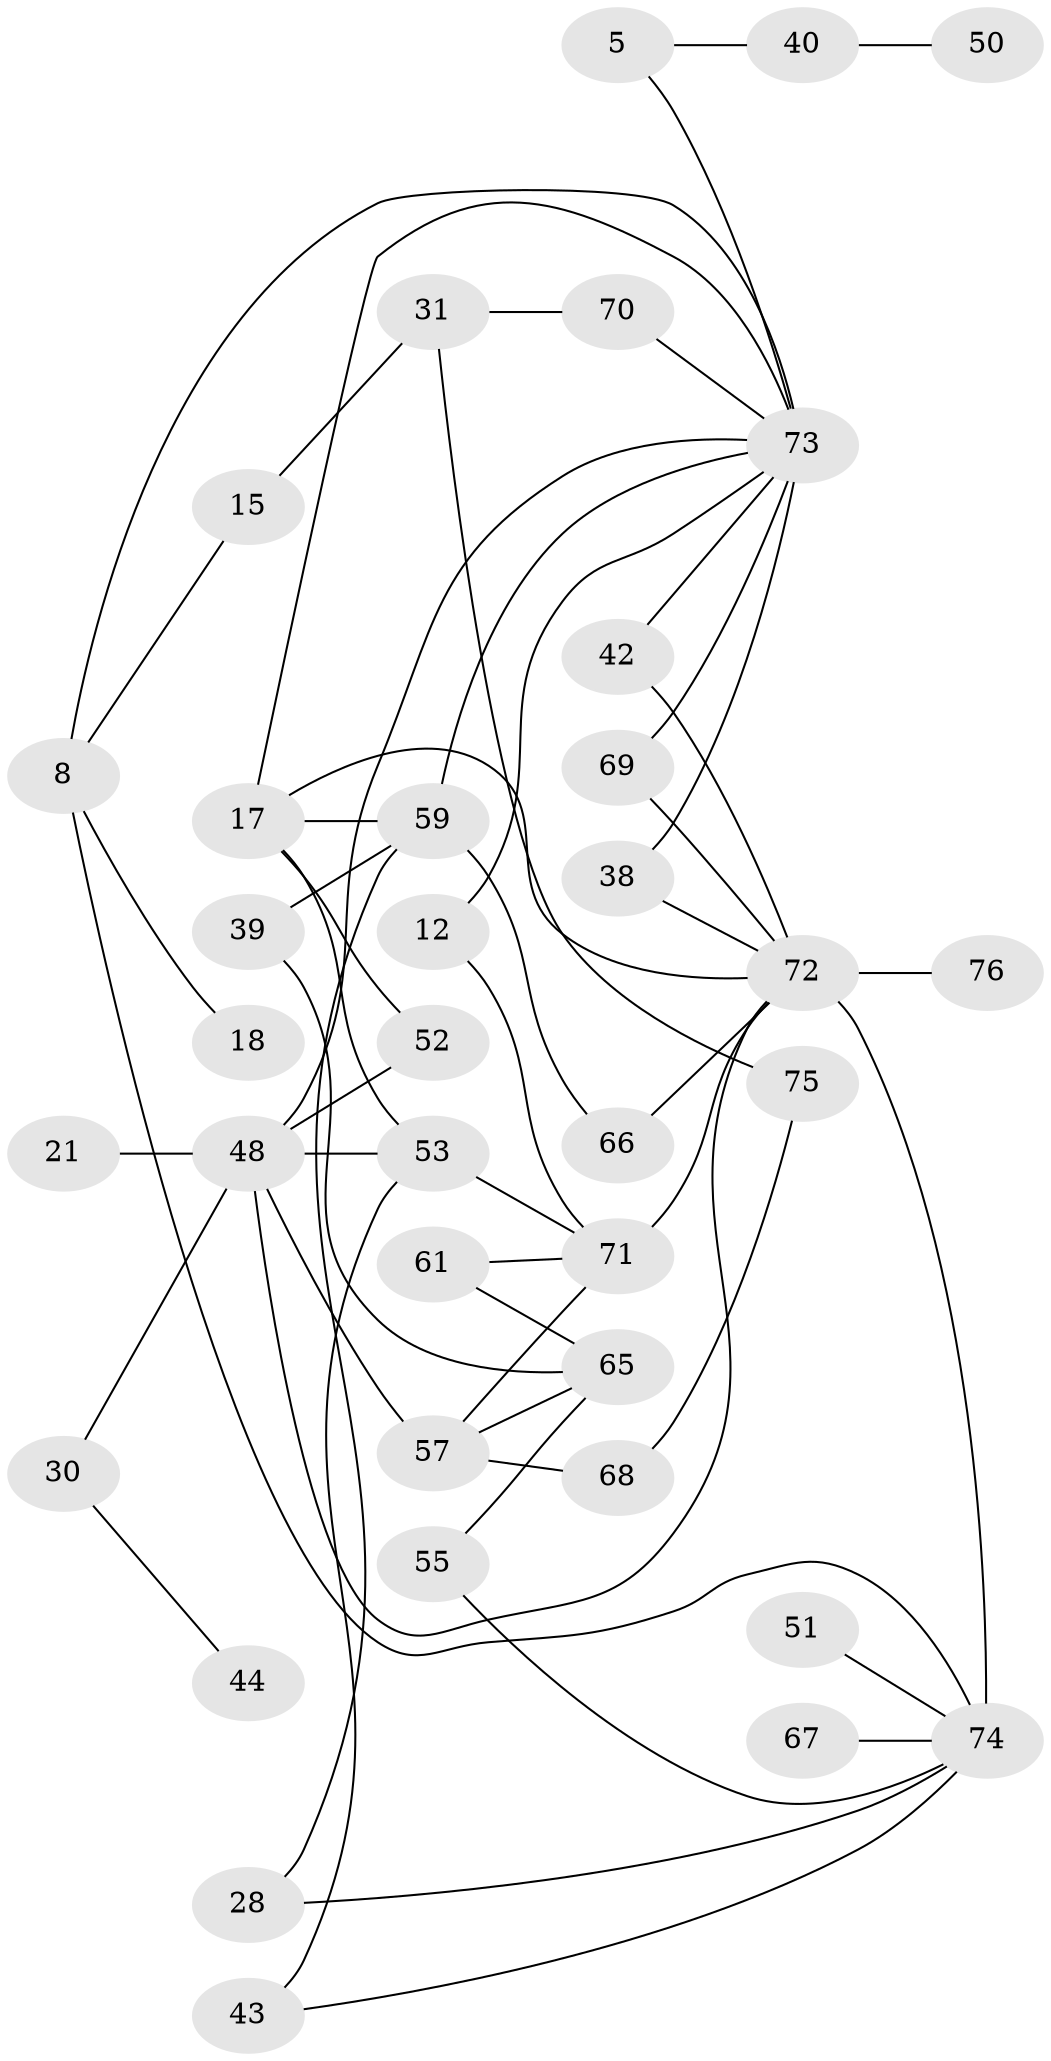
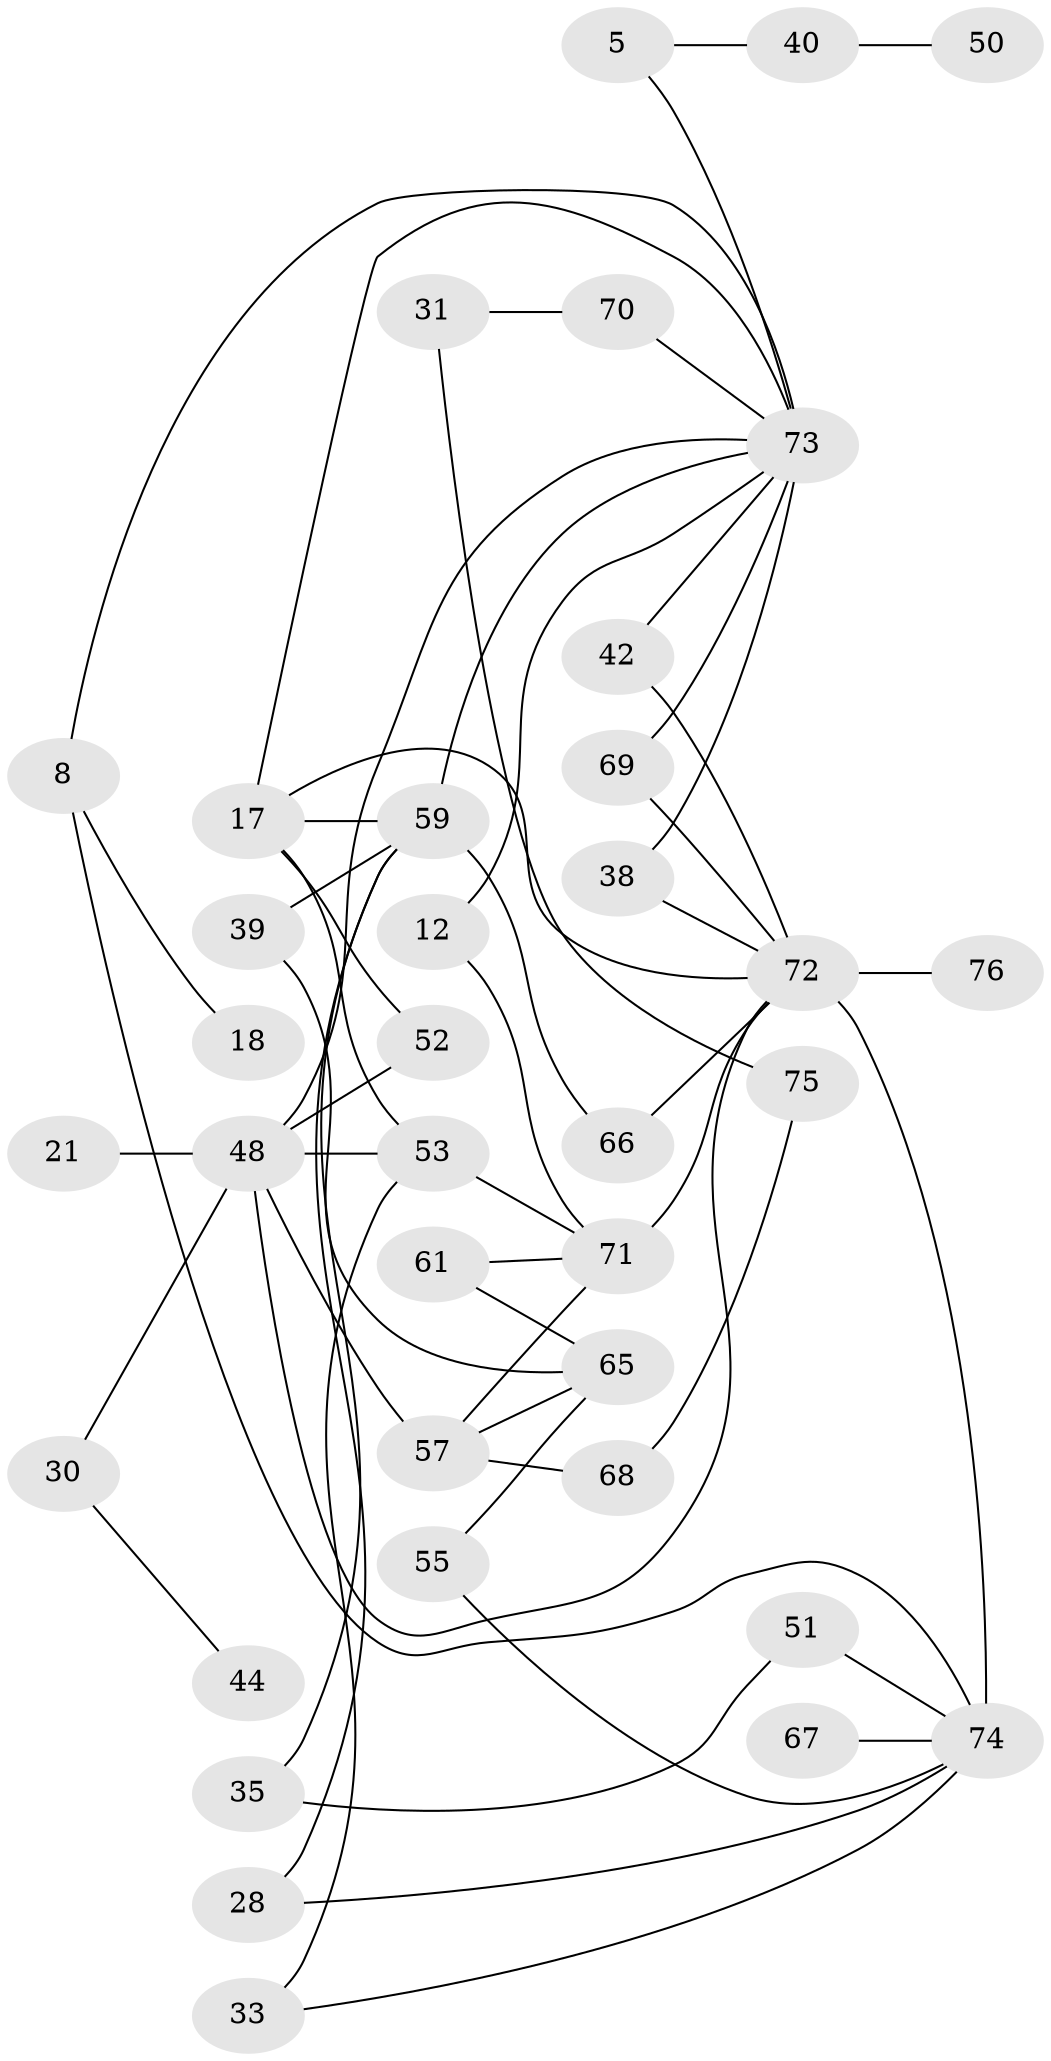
(248, 507) -> none
none -> (248, 1794)
(248, 2016) -> (248, 2016)
